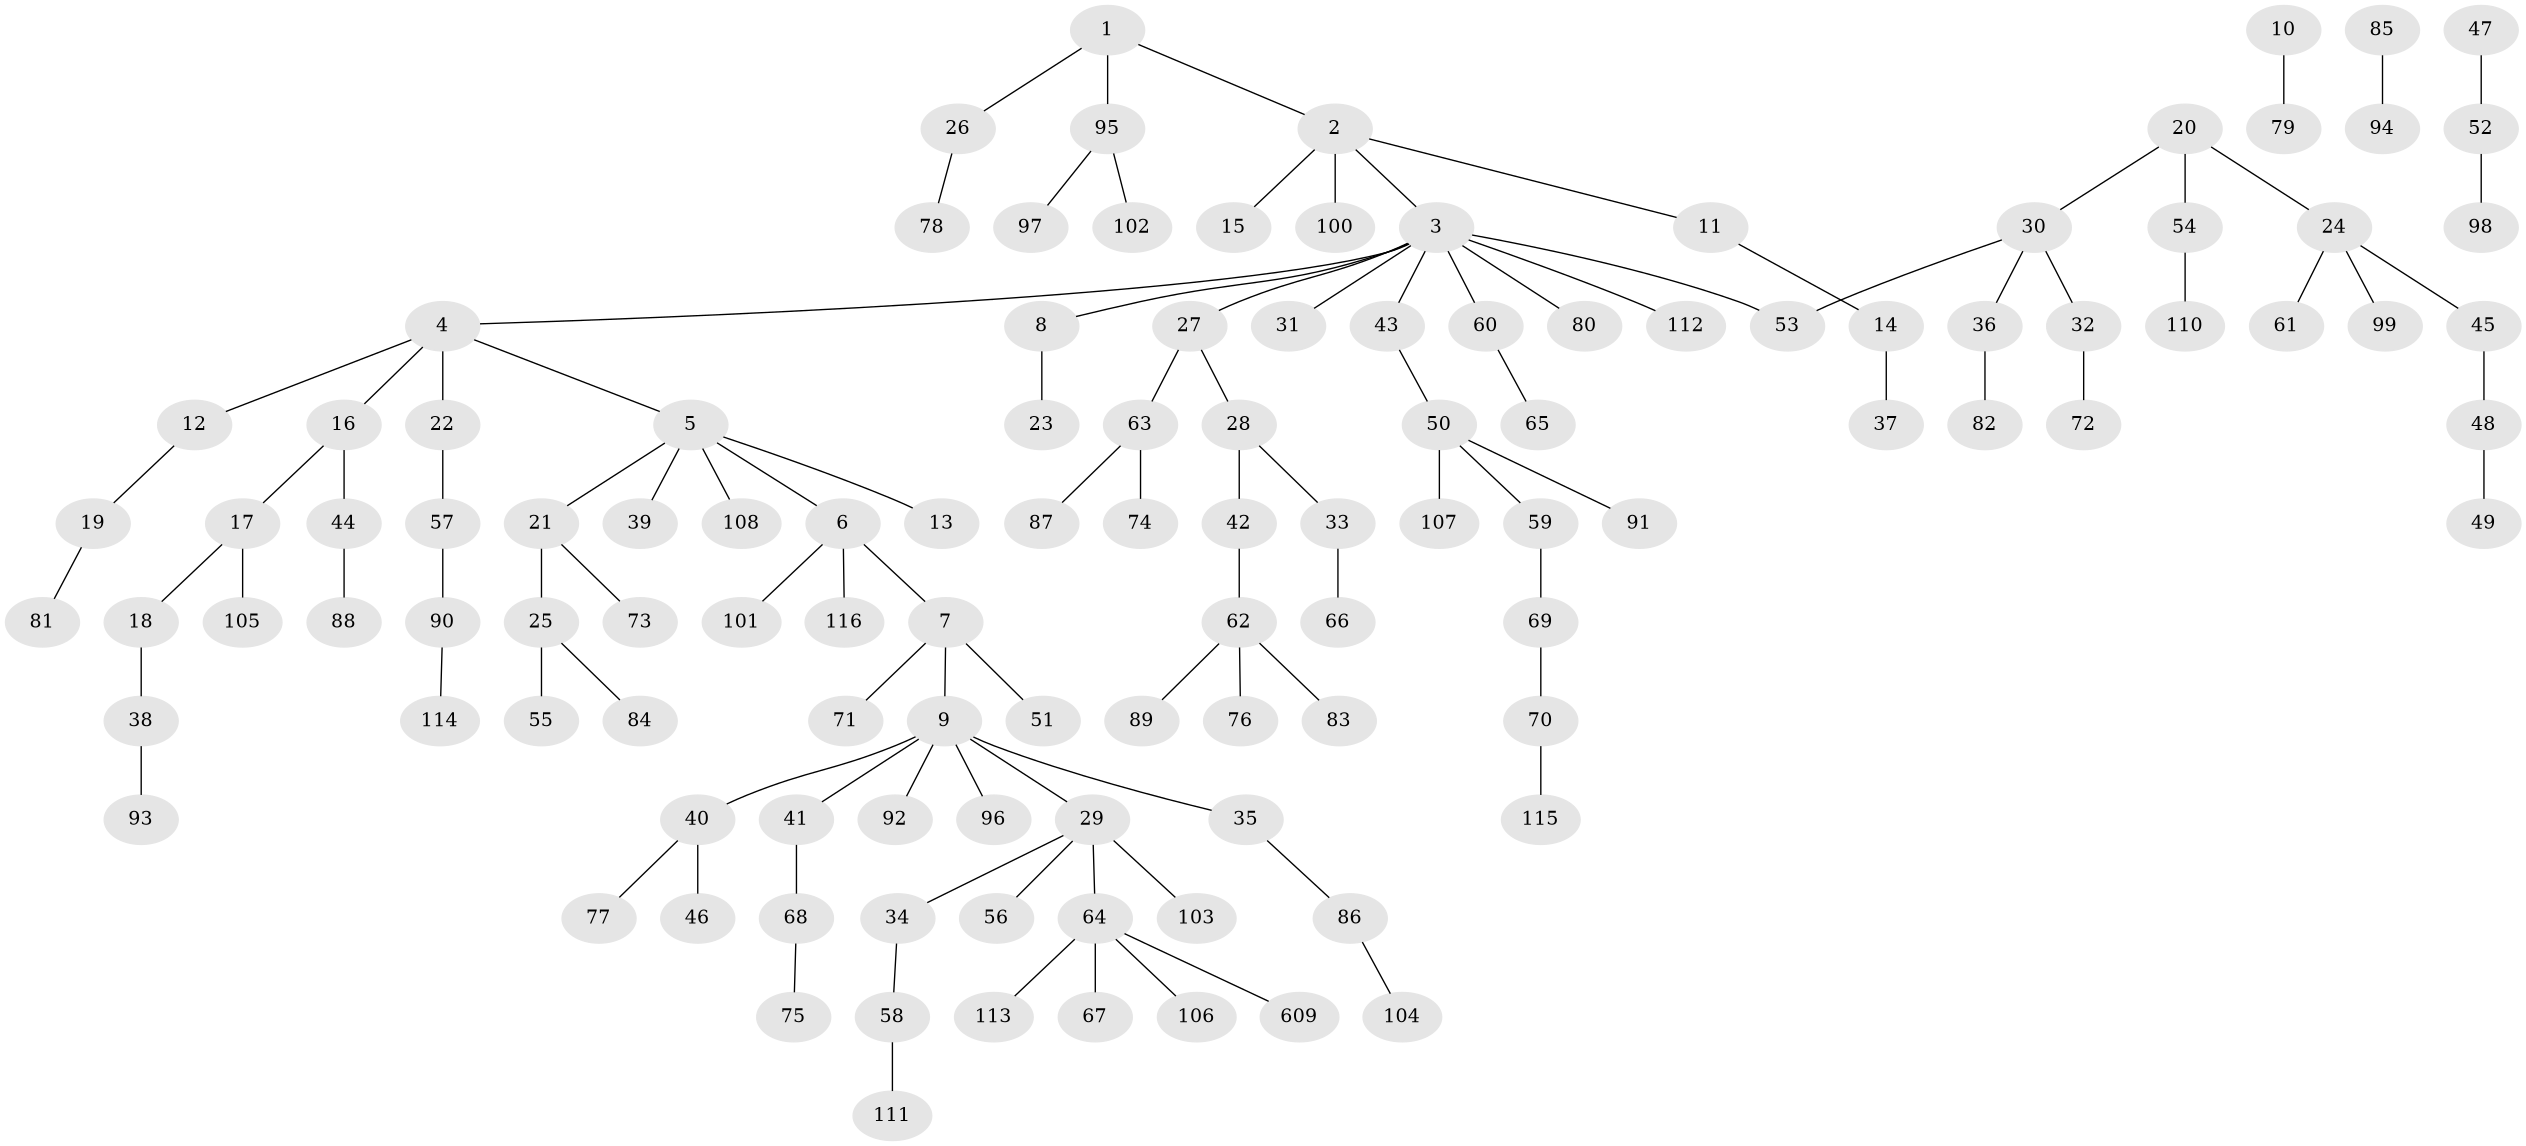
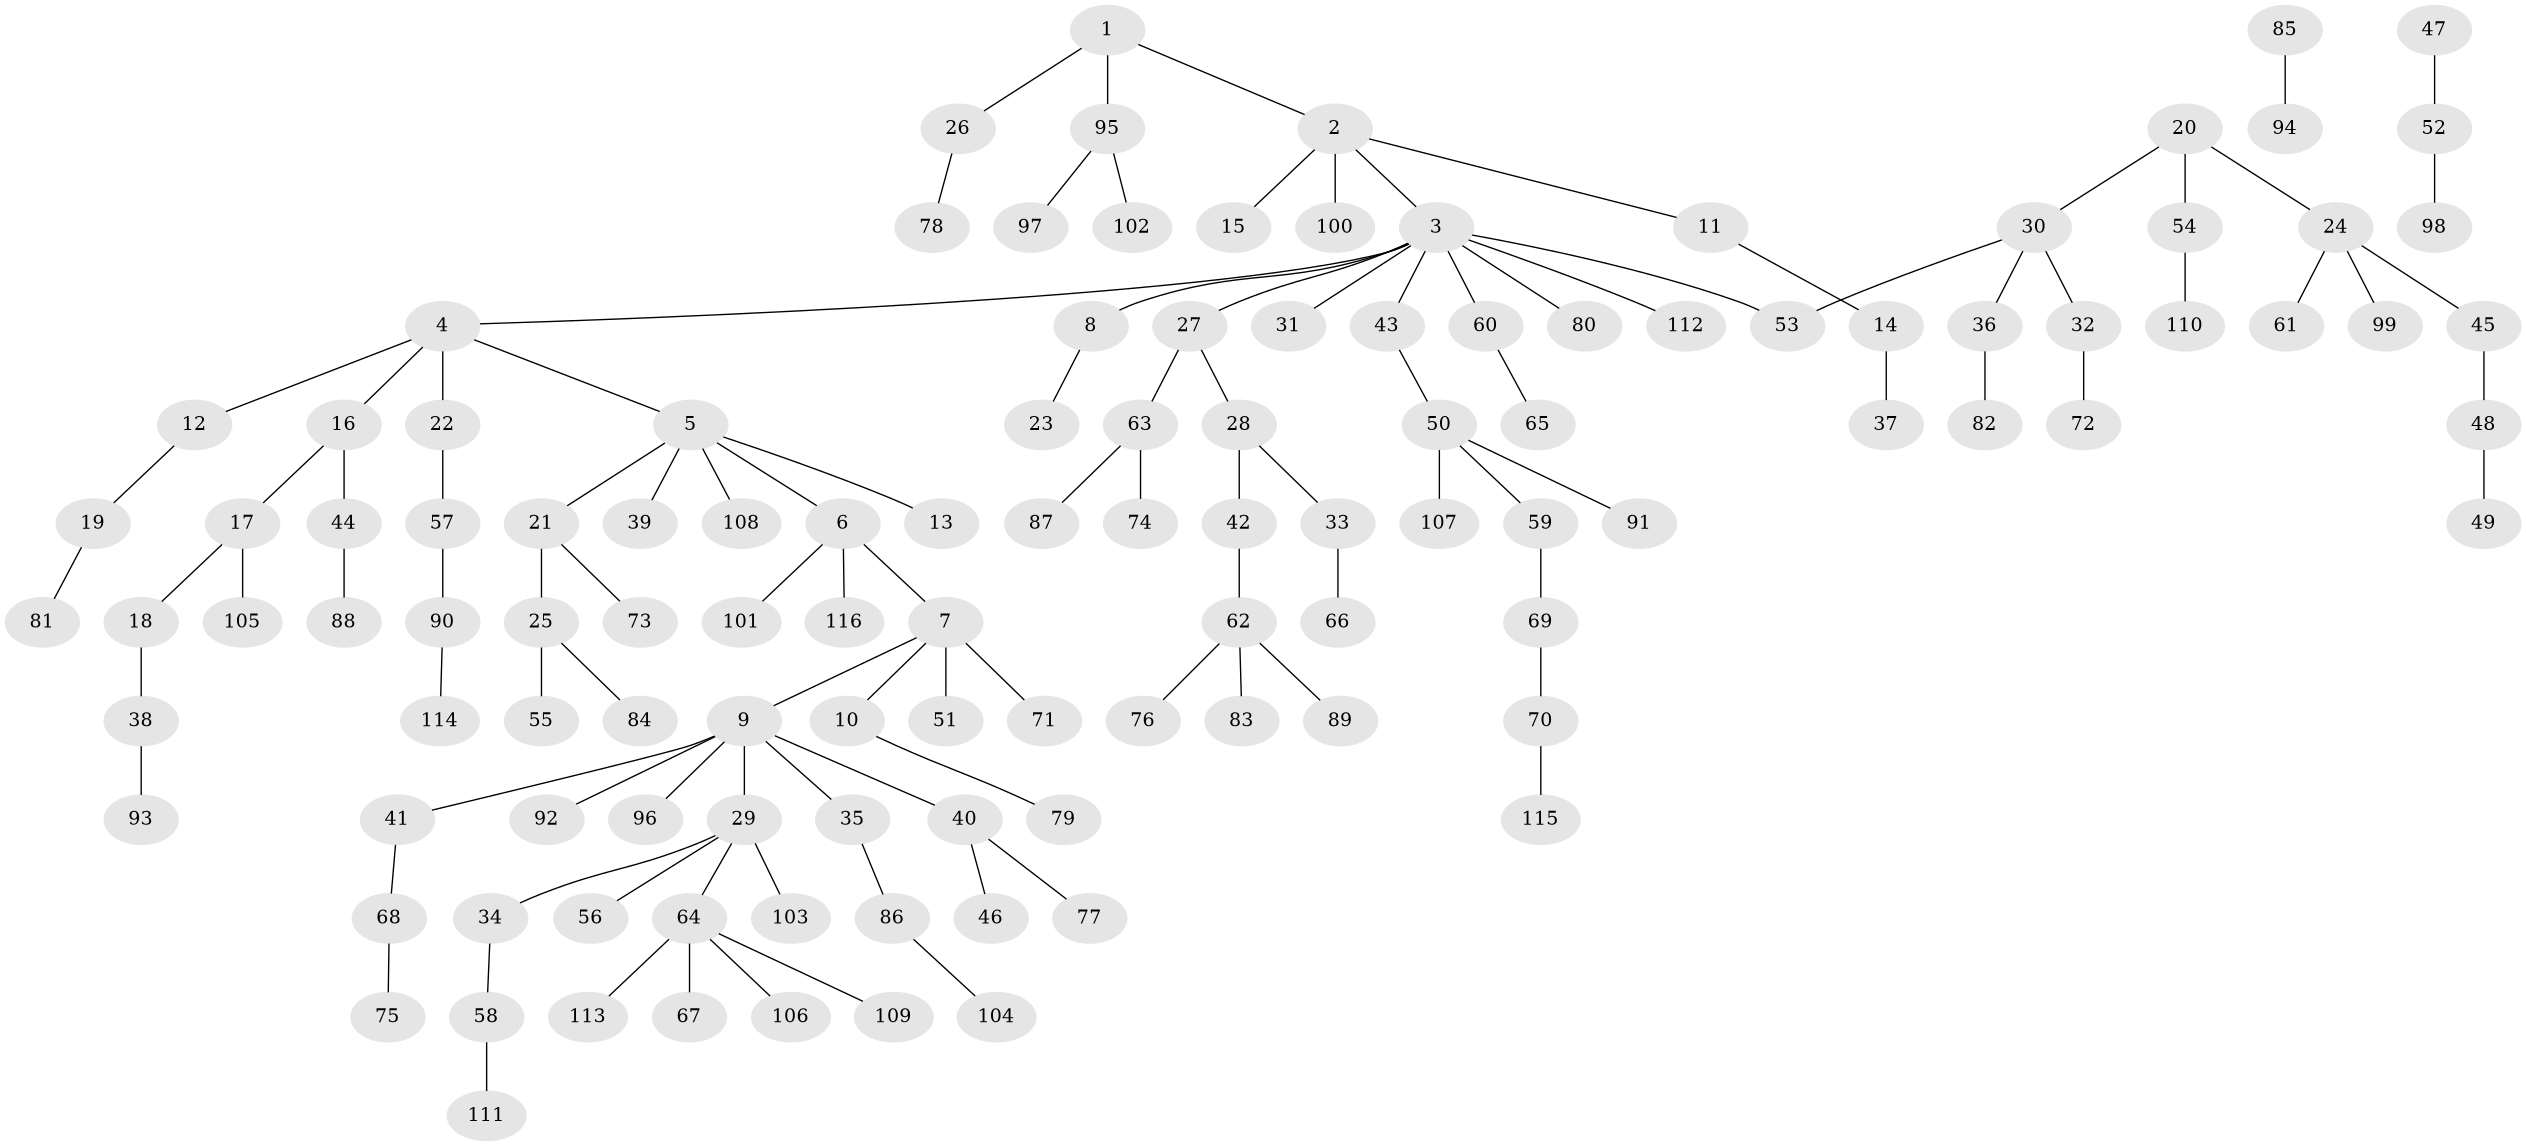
none -> (897, 672)
(1300, 1017) -> (894, 1017)
